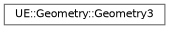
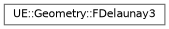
(85, 15) -> (85, 15)
